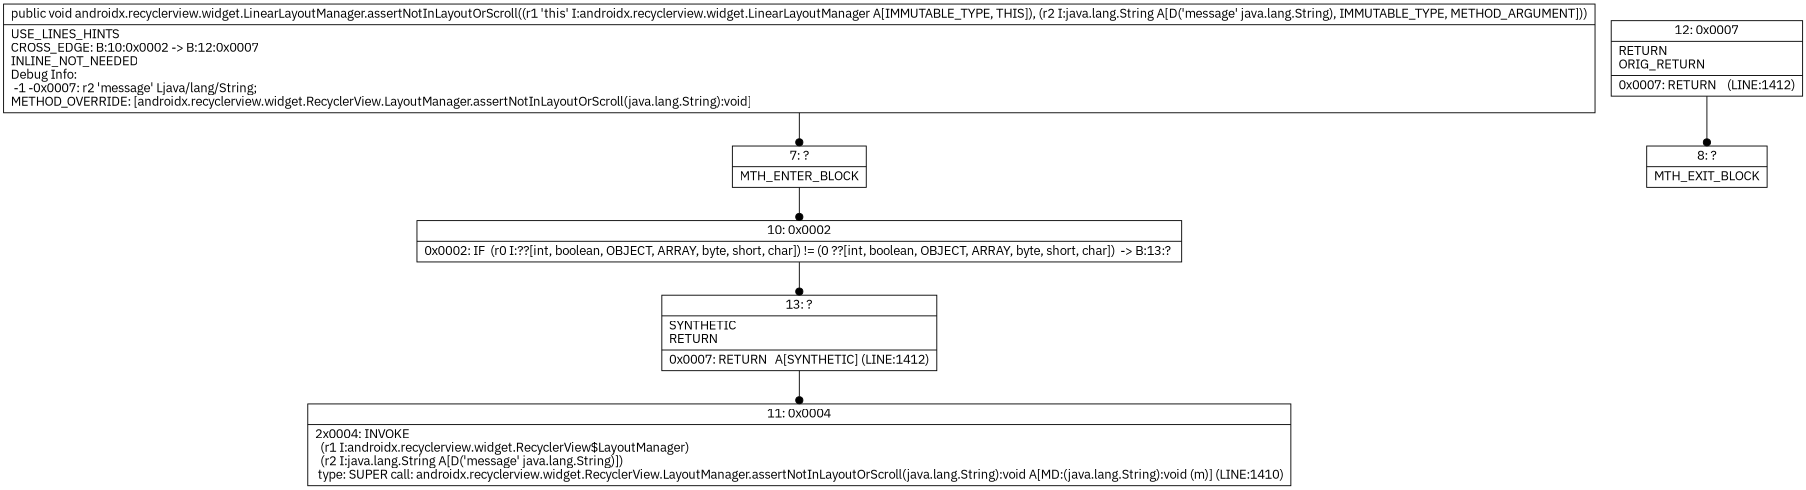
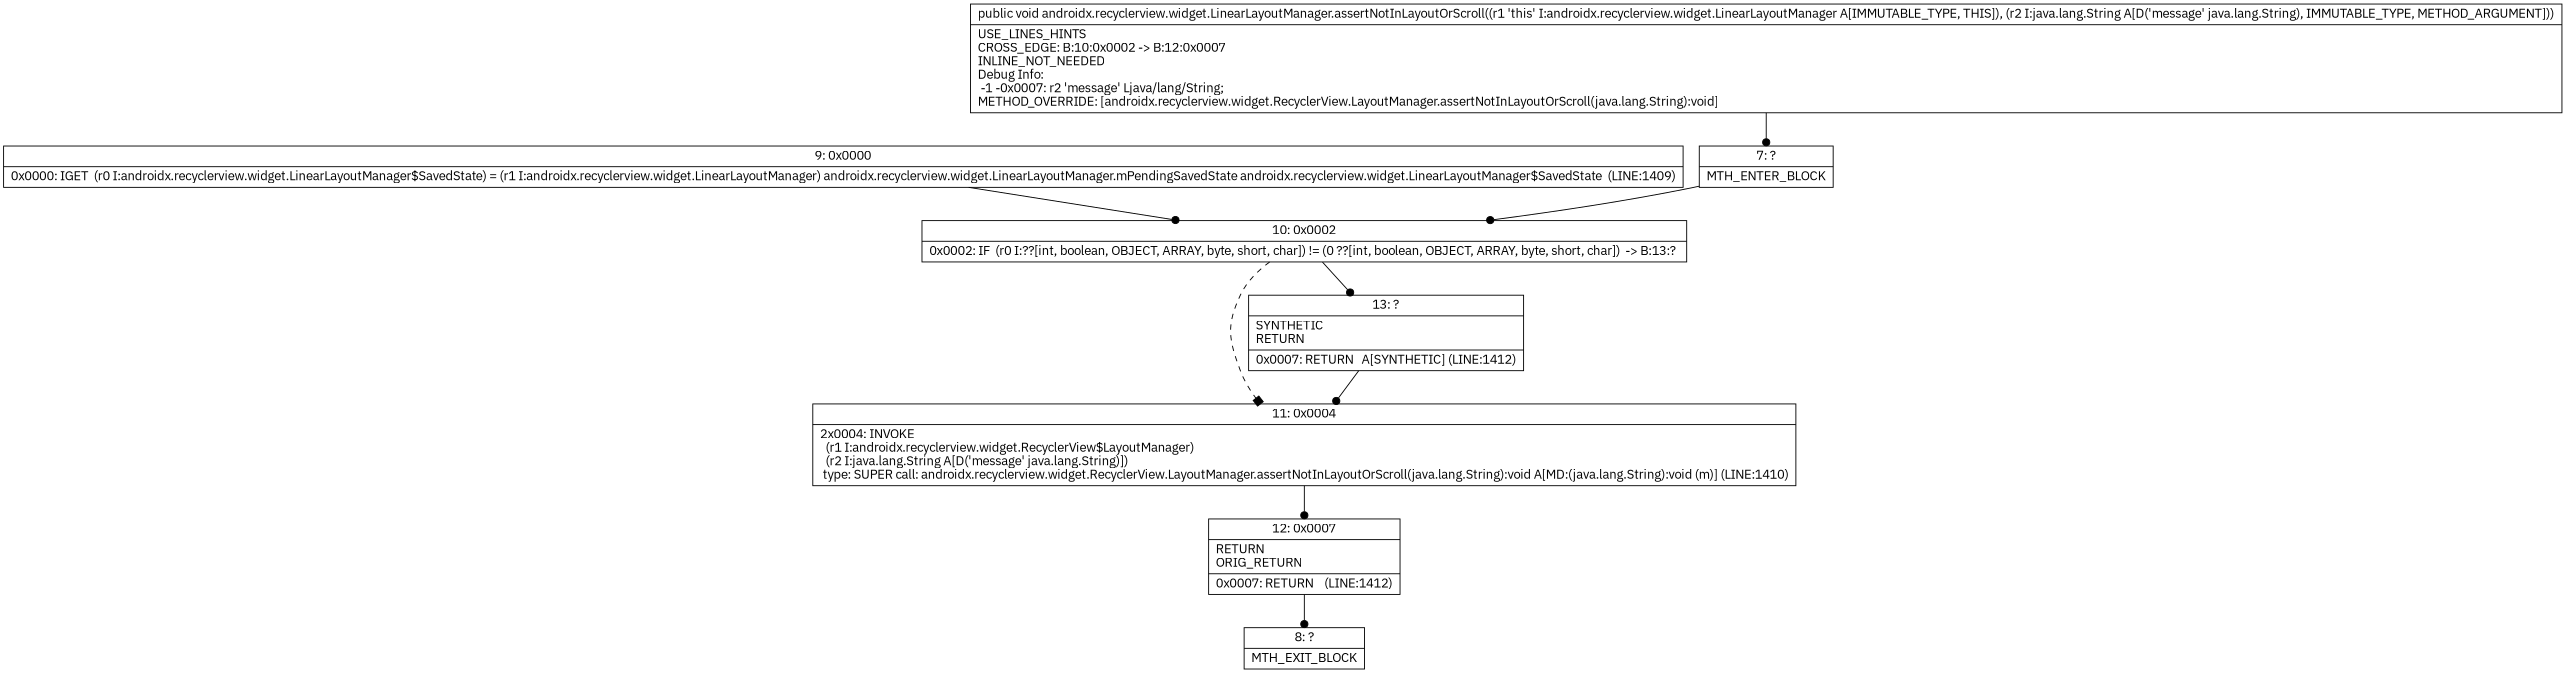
none -> (843, 167)
none -> (1231, 325)
none -> (1304, 499)
